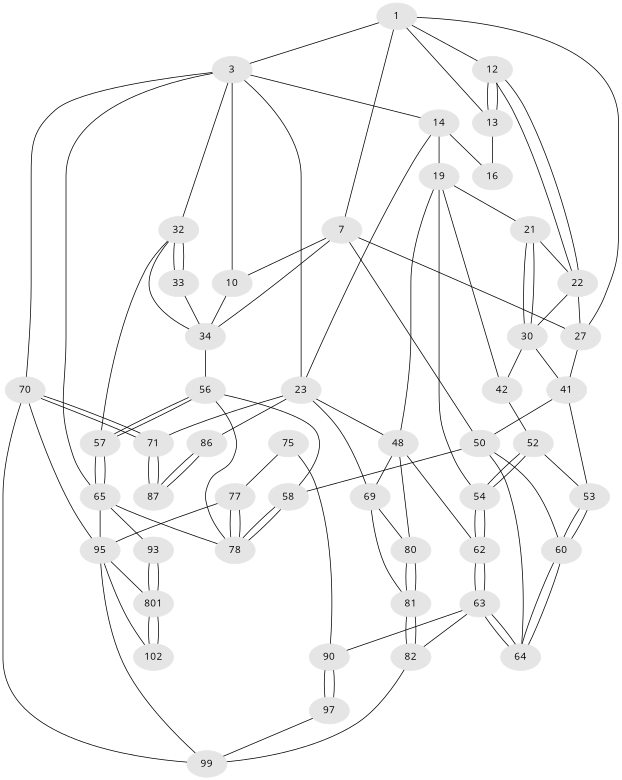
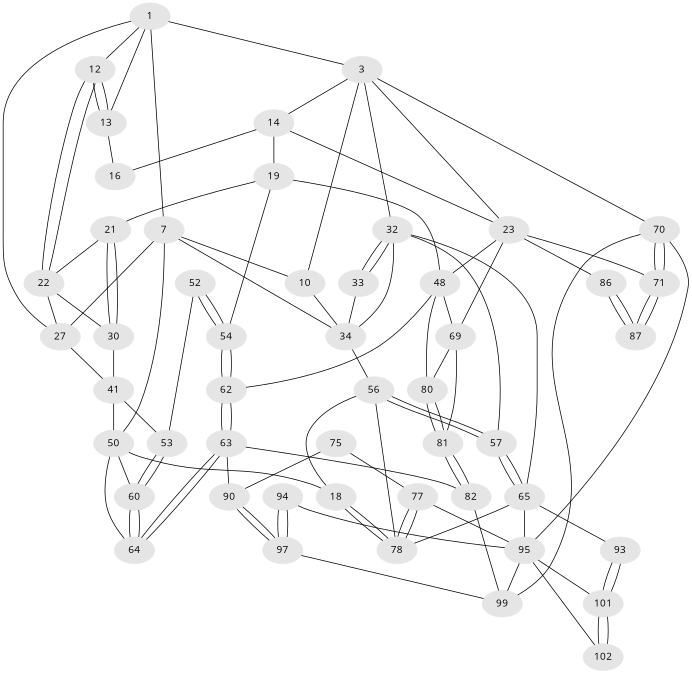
(66, 237) -> (535, 324)
(502, 390) -> none
none -> (283, 497)
(289, 497) -> (336, 497)
(154, 604) -> (603, 604)
